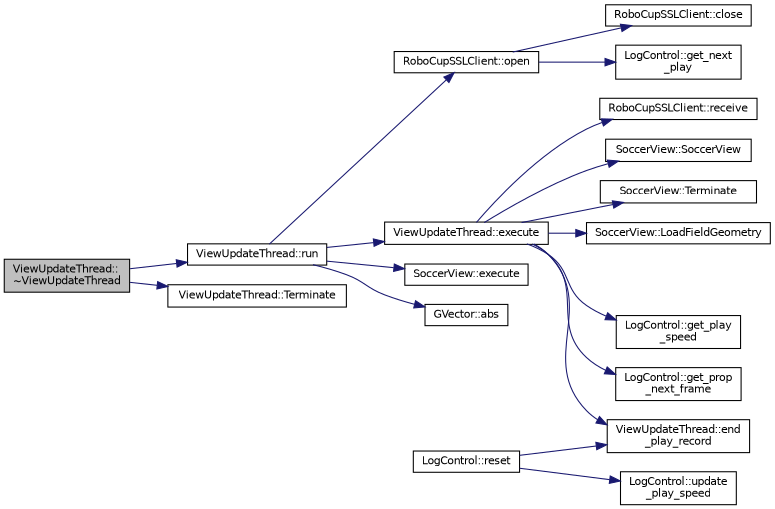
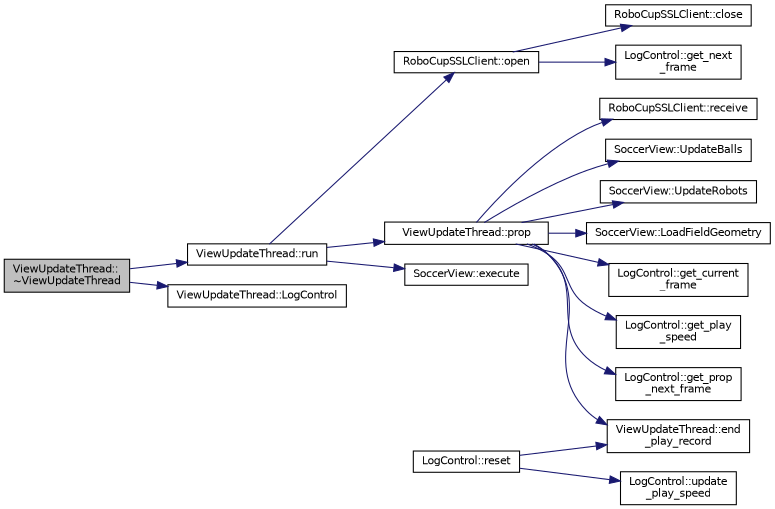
(678, 62) -> (678, 62)
(678, 150) -> (678, 150)
(678, 192) -> (678, 192)
(466, 233) -> (466, 233)
none -> (678, 280)
(257, 296) -> (257, 296)
(466, 315) -> none
